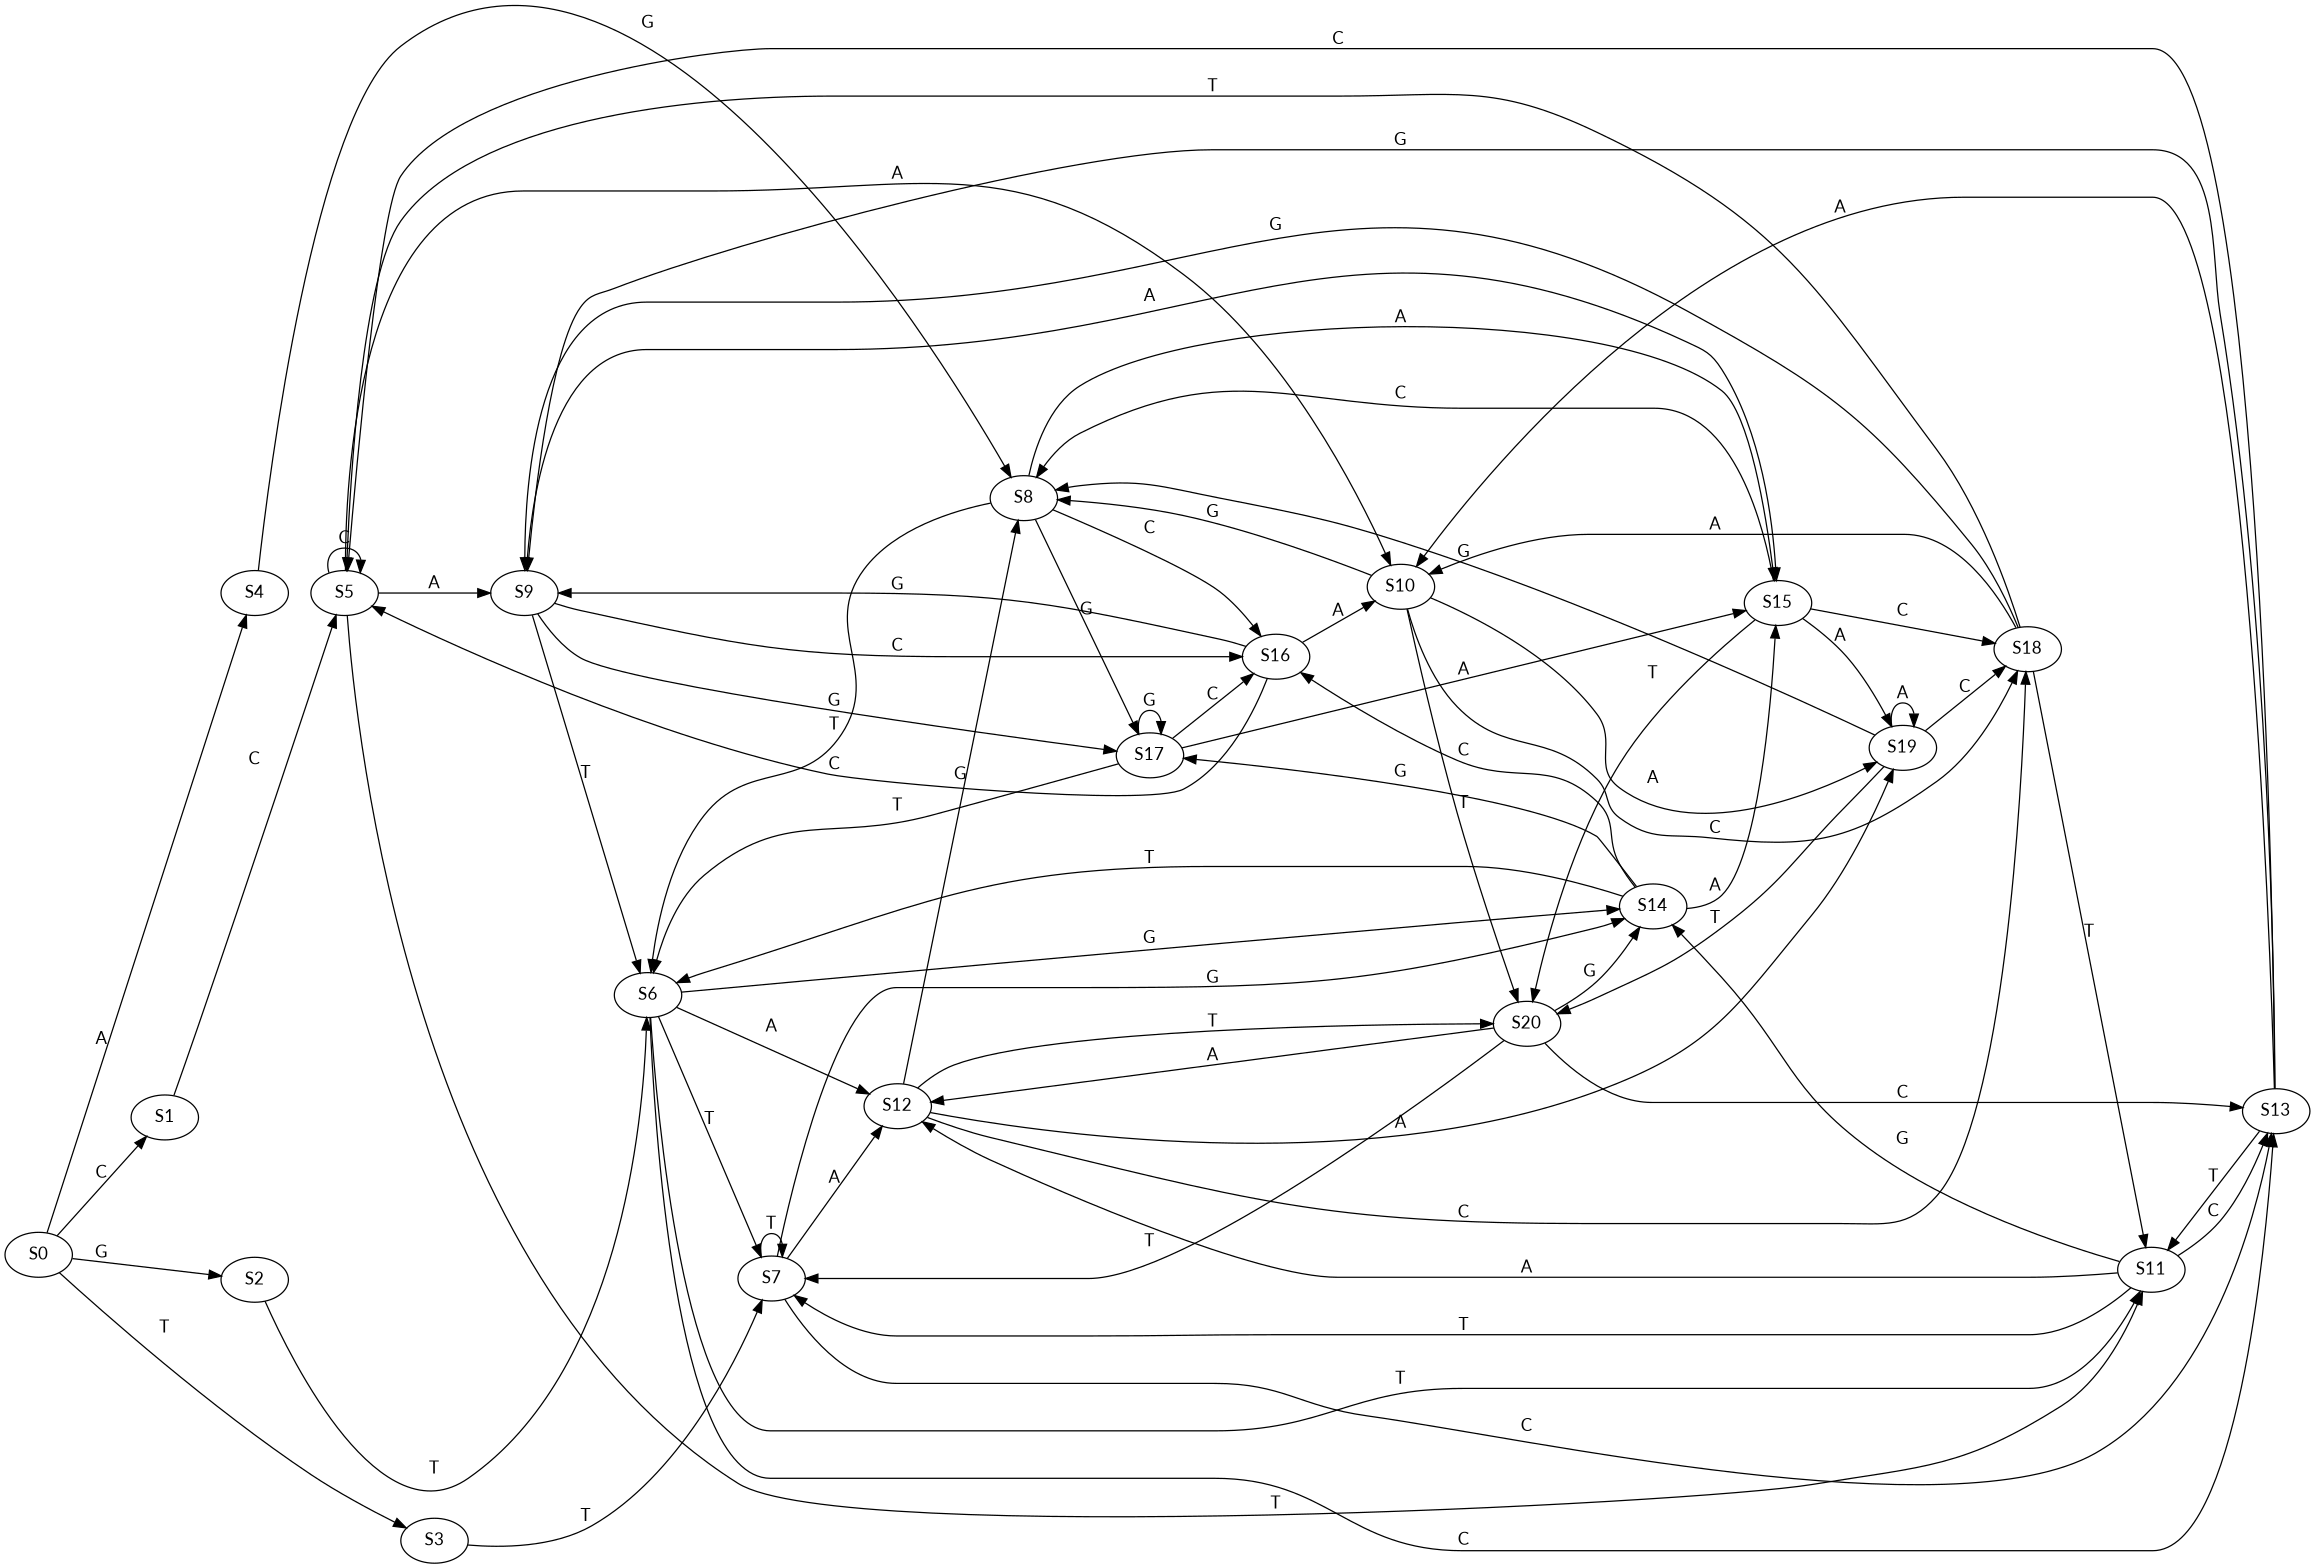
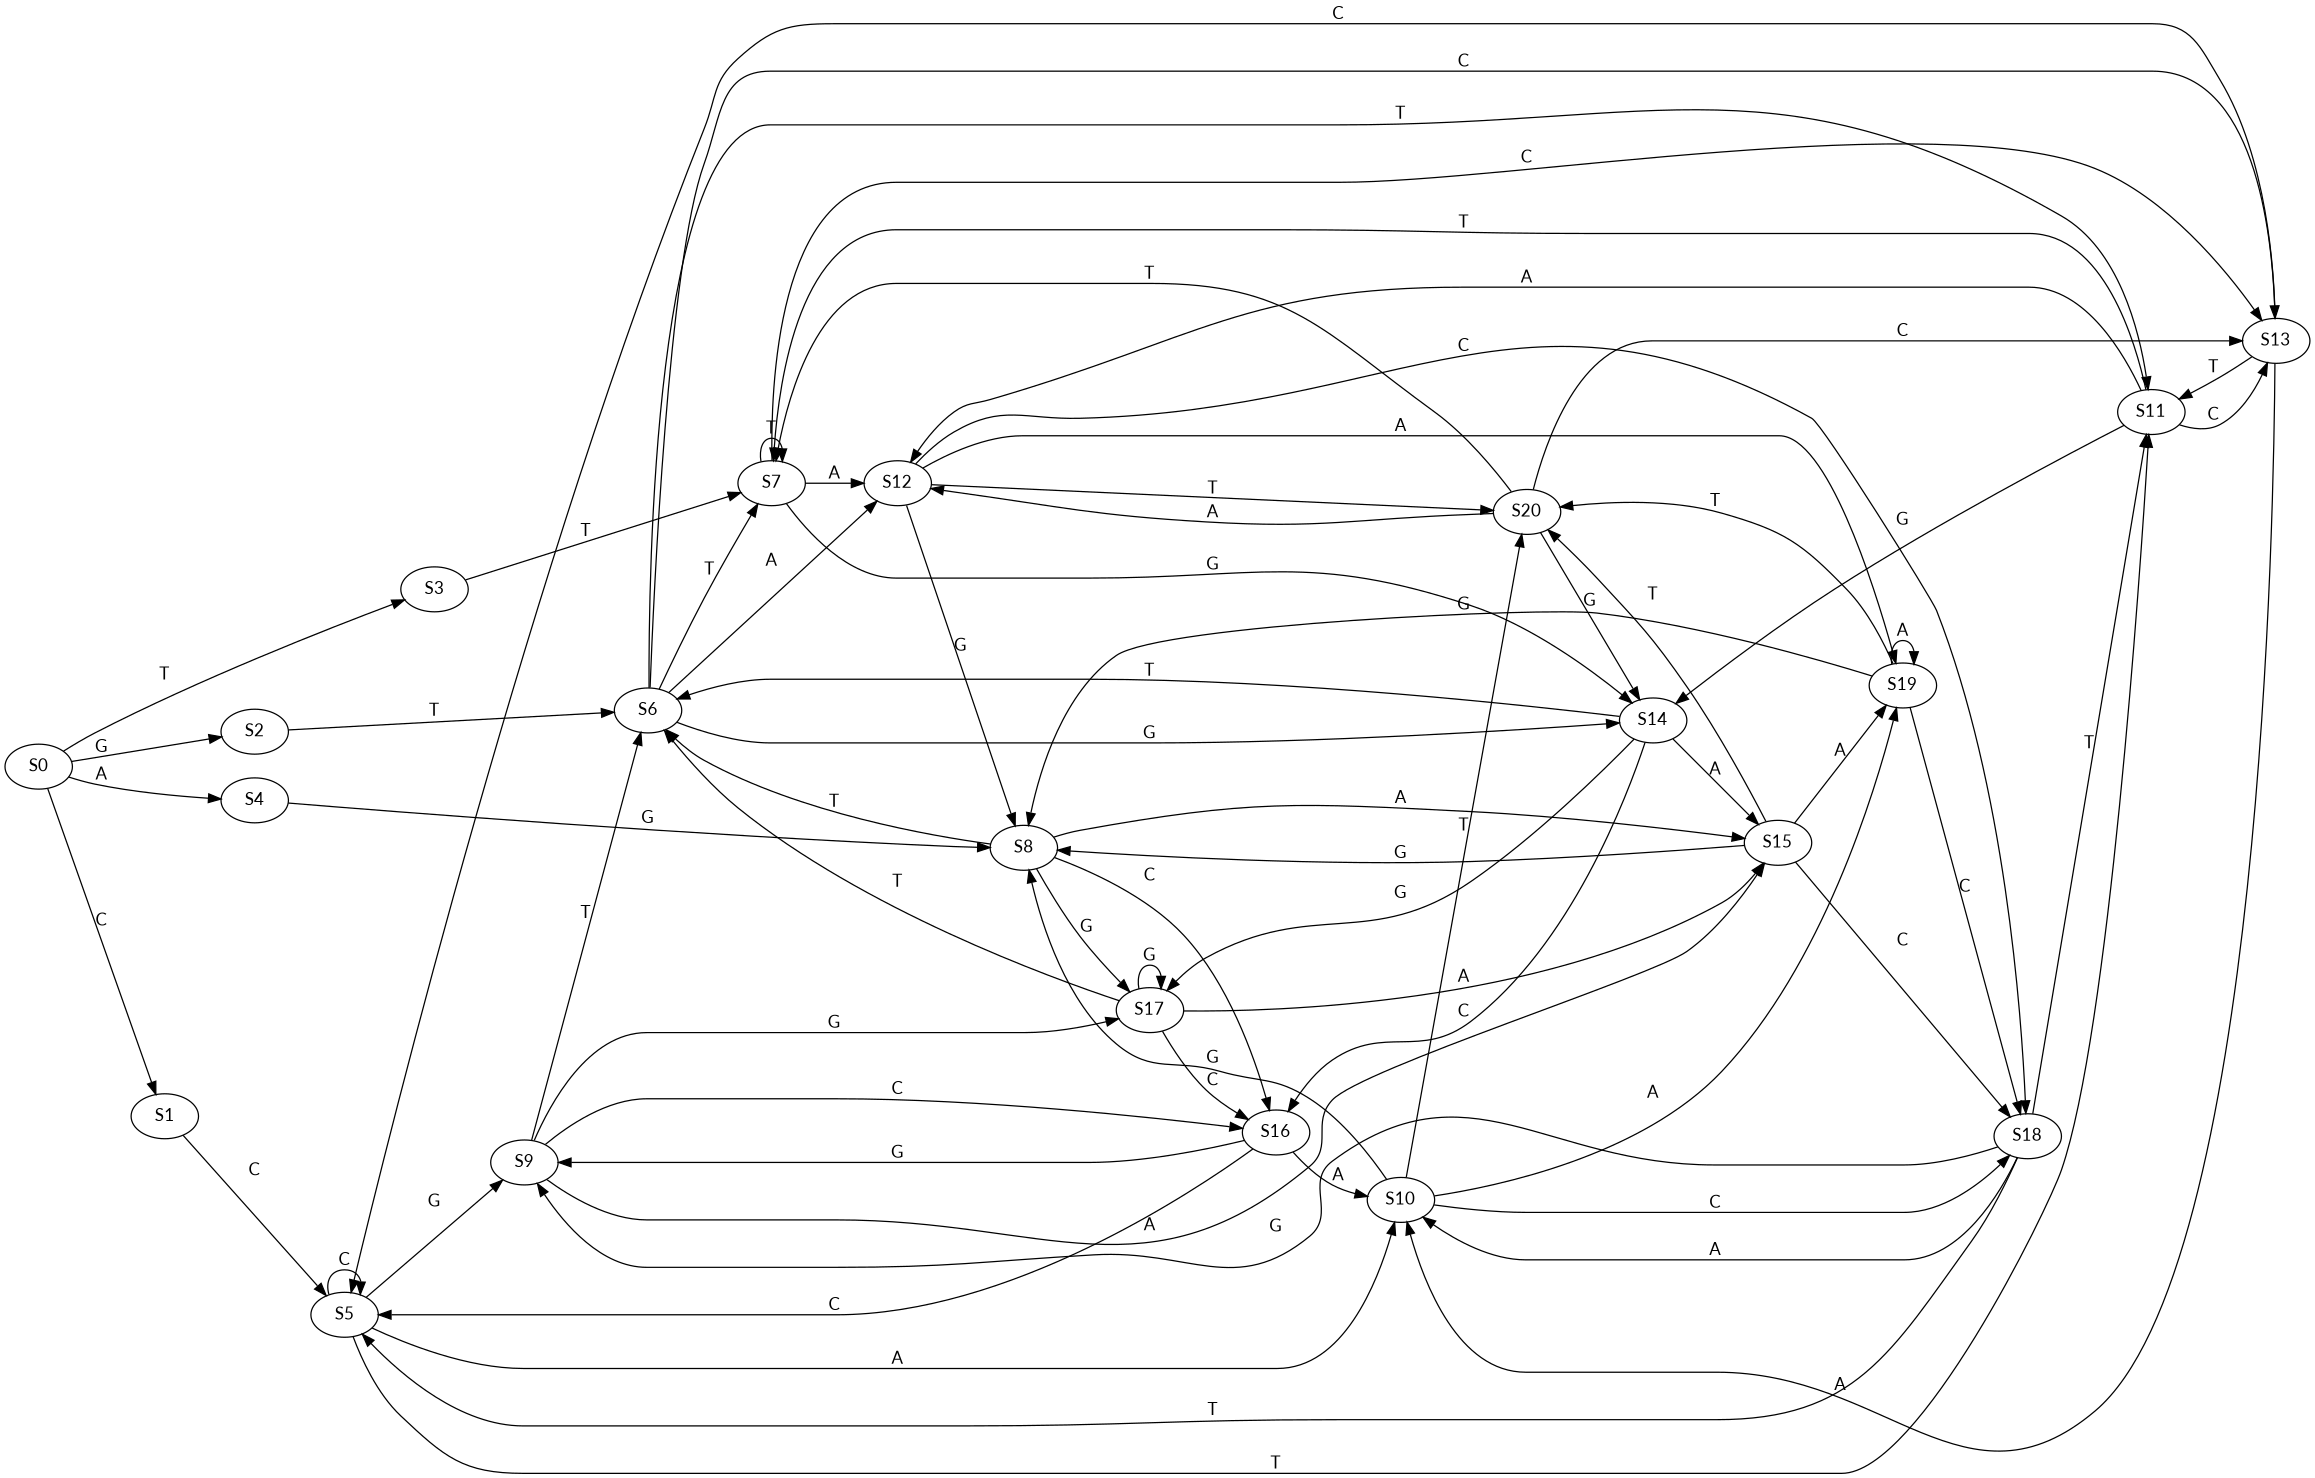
(1712, 150) -> none
(1401, 394) -> (1401, 853)
(435, 584) -> (435, 1202)
